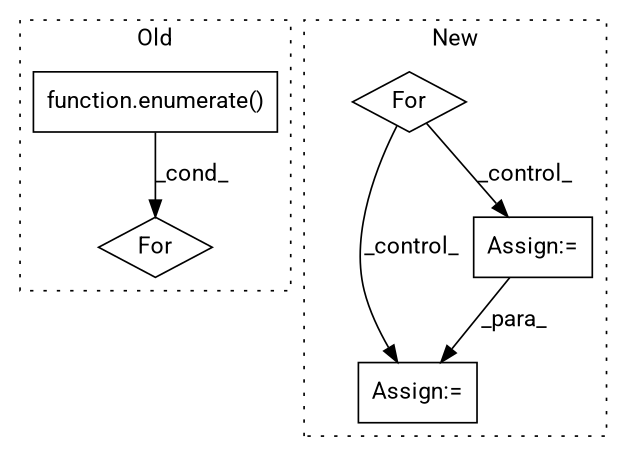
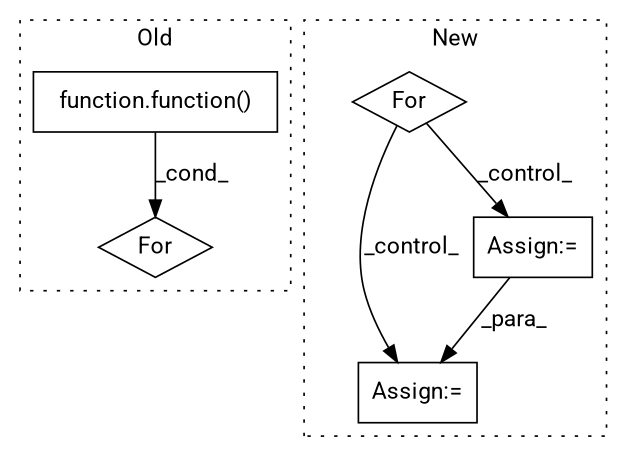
(155, 102) -> (155, 102)
